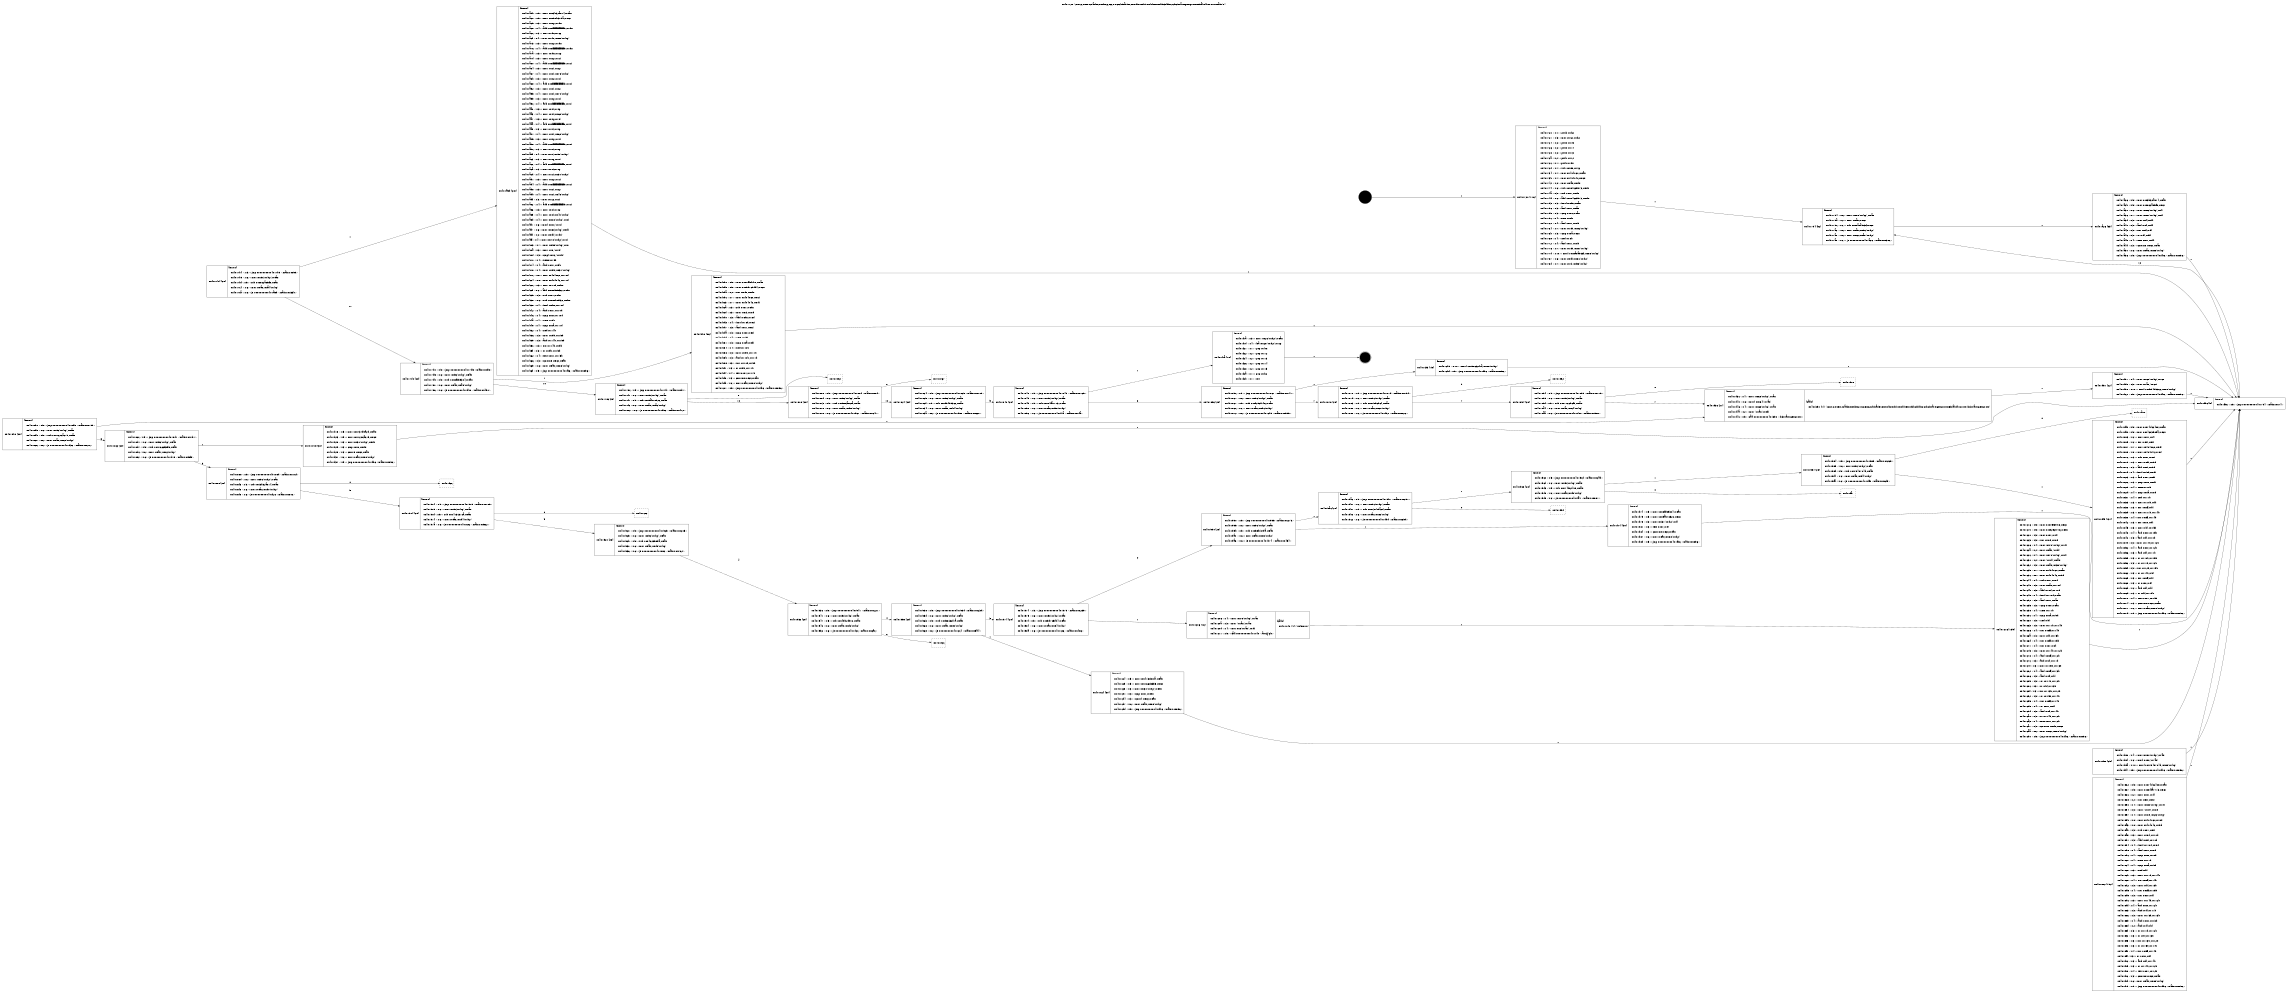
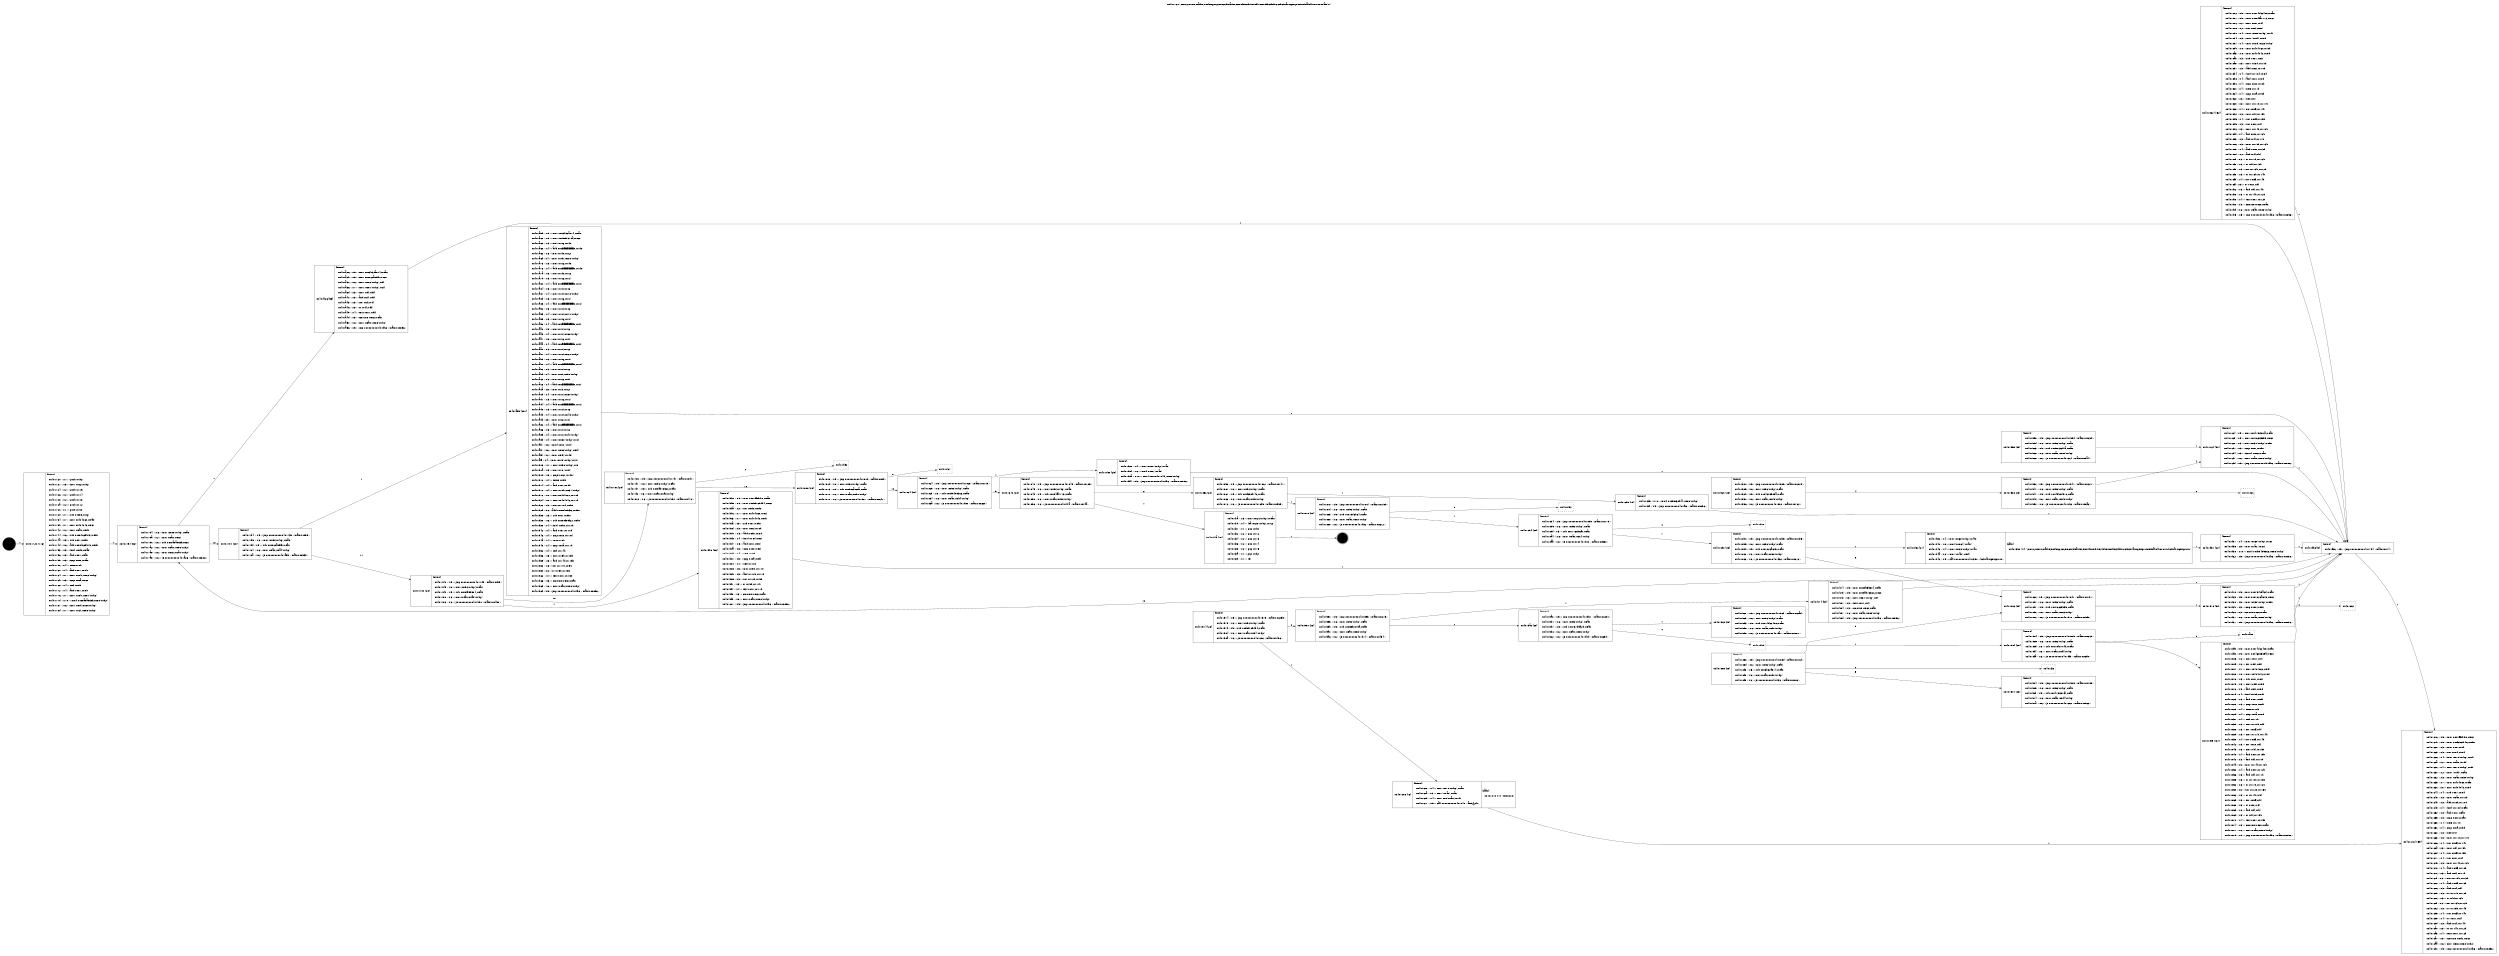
(1654, 403) -> (1661, 539)
(202, 464) -> (1898, 628)
none -> (1043, 471)
(1702, 478) -> (1883, 645)
(1848, 493) -> none
(563, 513) -> (2317, 606)
(543, 526) -> none
none -> (213, 544)
(2212, 574) -> (2408, 634)
(886, 620) -> (2148, 475)
(989, 620) -> none
